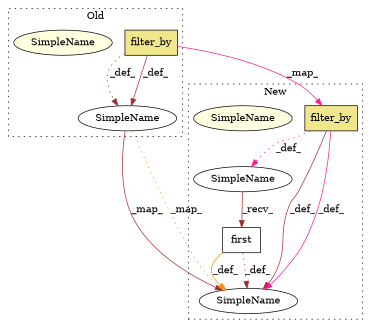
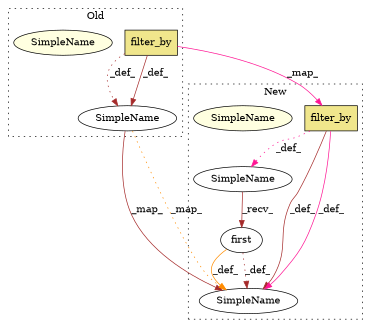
(241, 240) -> (241, 240)
